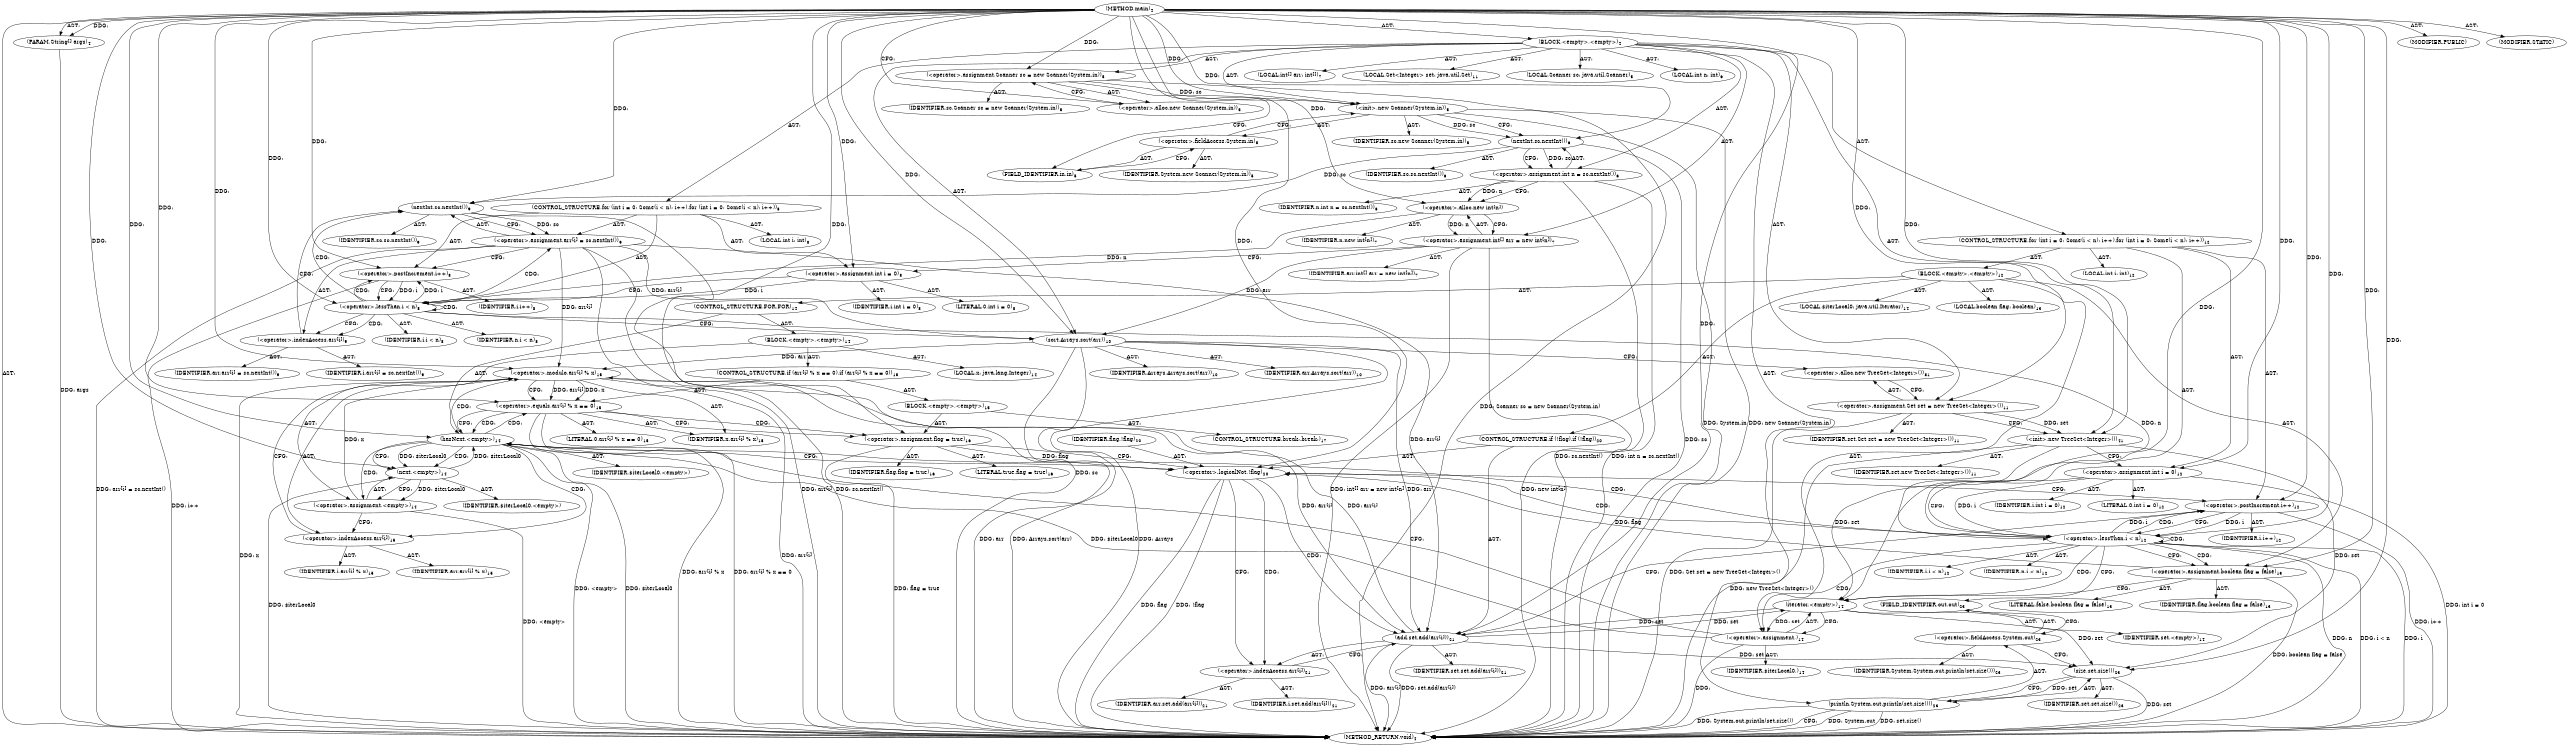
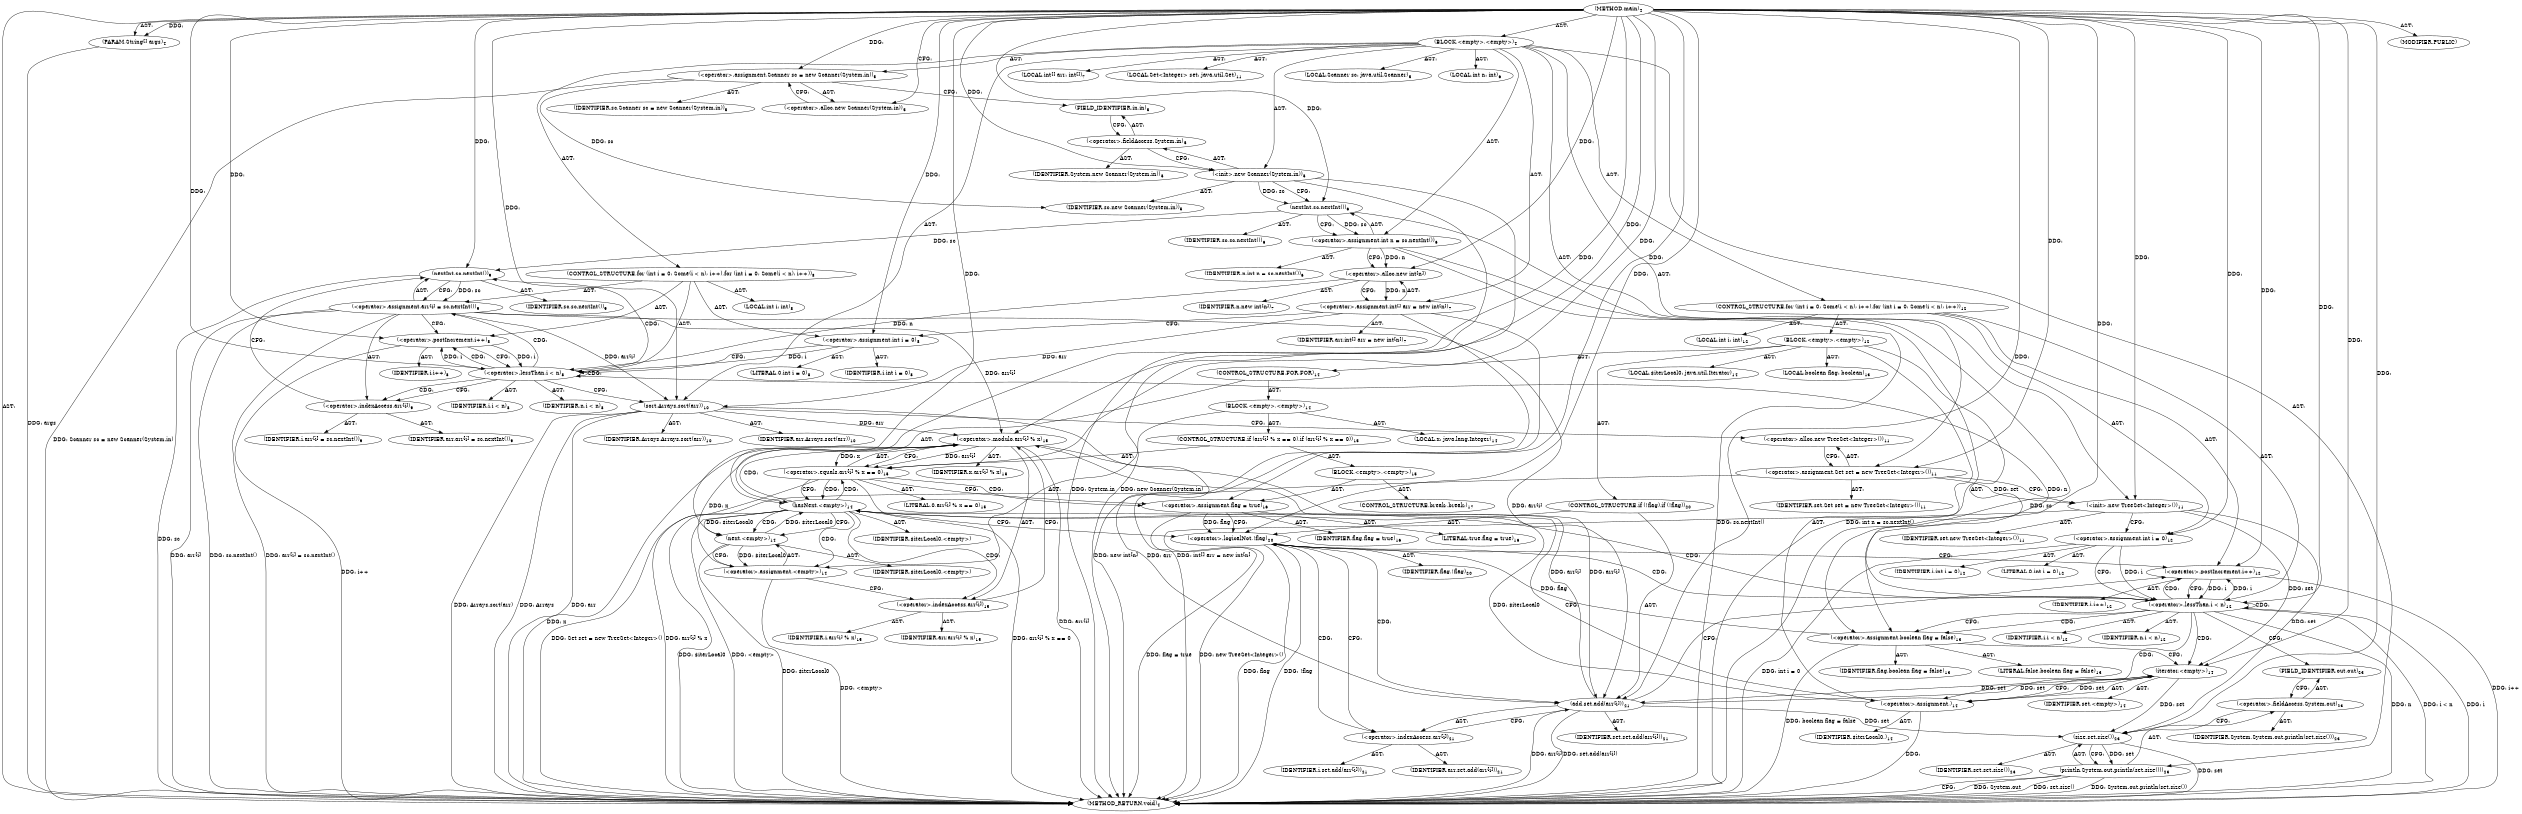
(2527, 43) -> none
(1152, 89) -> (701, 179)
(1928, 373) -> (1887, 439)
(634, 424) -> (899, 451)
(2121, 439) -> (2181, 506)
(1164, 456) -> (1380, 553)
